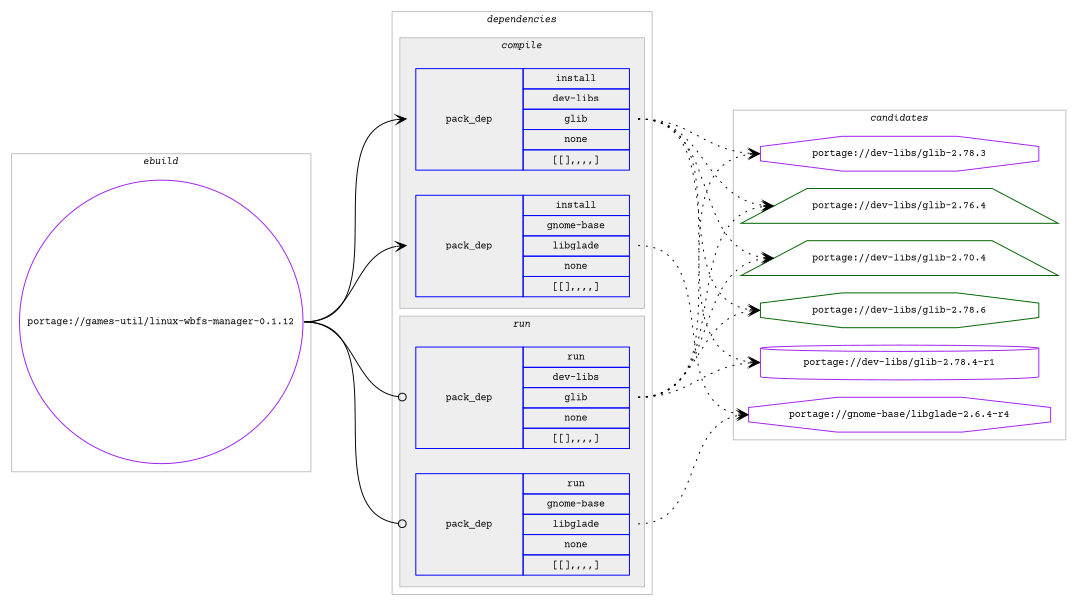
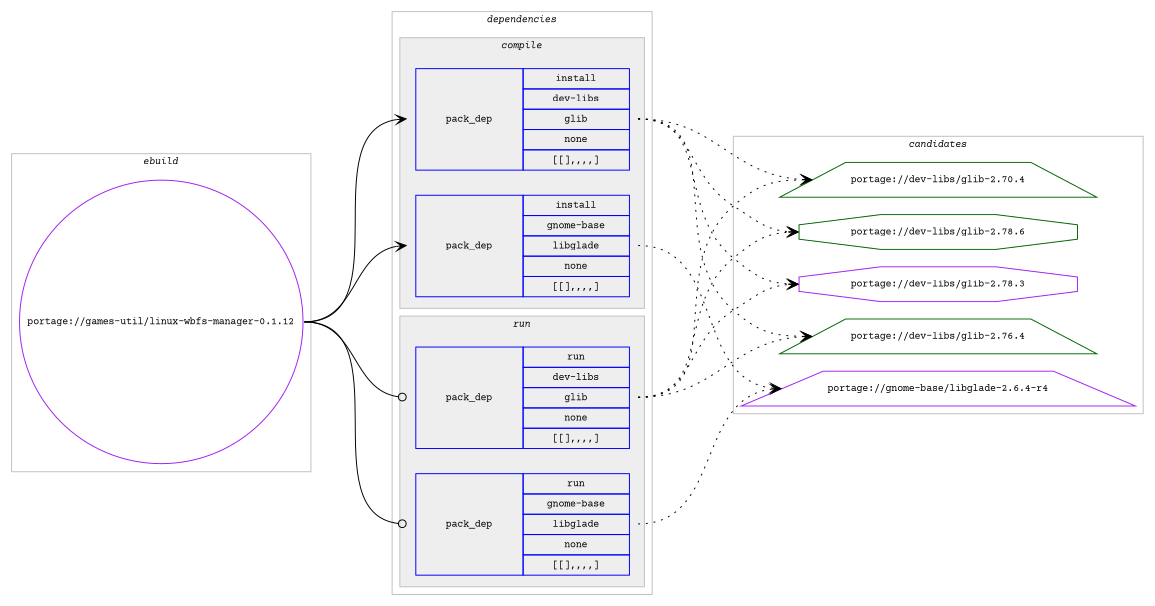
(900, 362) -> none
(900, 415) -> (938, 389)
